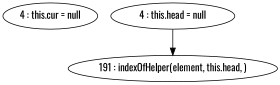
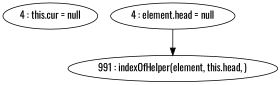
(173, 16) -> (173, 16)
(173, 69) -> (173, 69)
